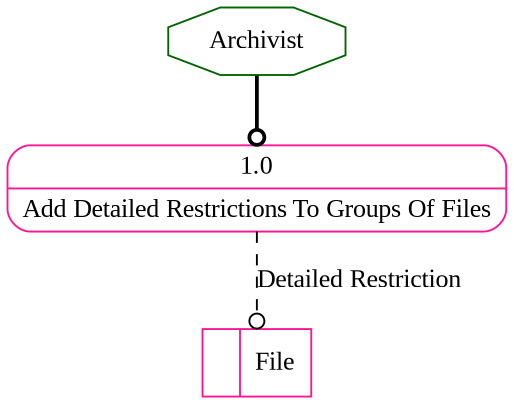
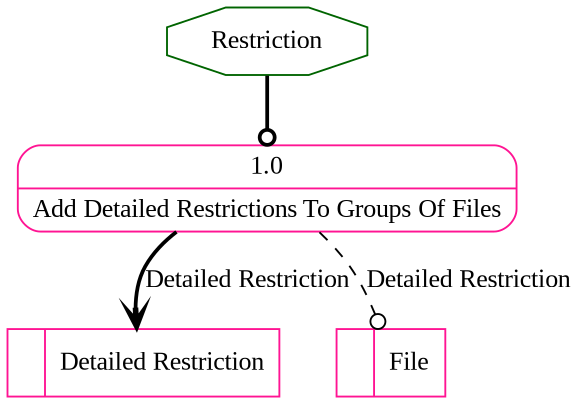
(257, 41) -> (267, 41)
none -> (143, 363)
